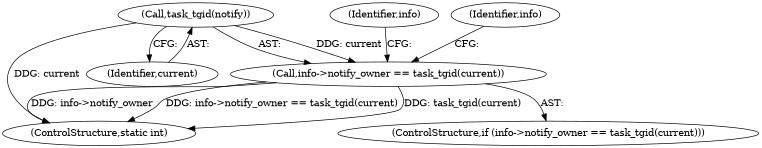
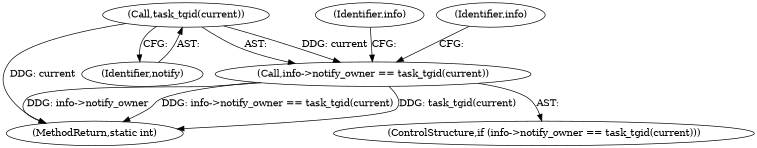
(196, 15) -> (186, 15)
(152, 74) -> (142, 74)
(99, 133) -> (95, 133)
